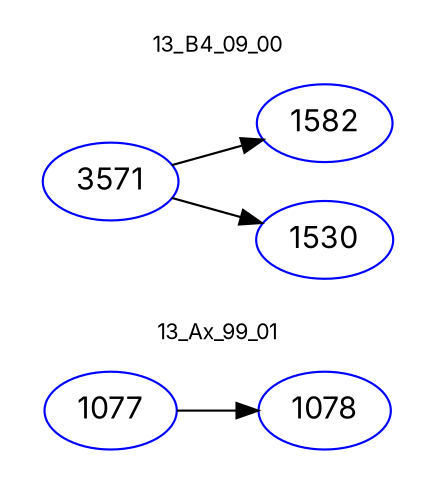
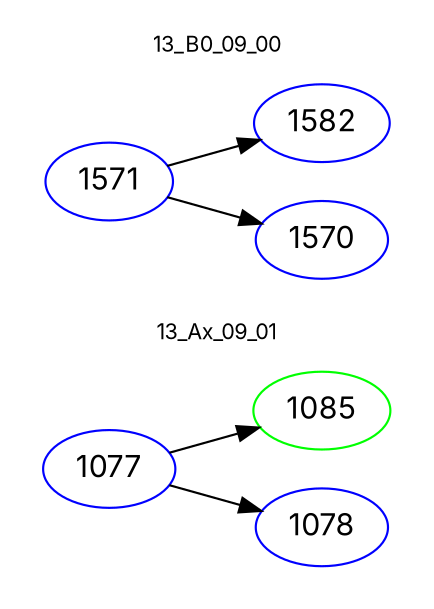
(218, 46) -> (218, 46)
(111, 182) -> (109, 182)
(325, 240) -> (322, 240)
(218, 334) -> (217, 334)
none -> (322, 411)
